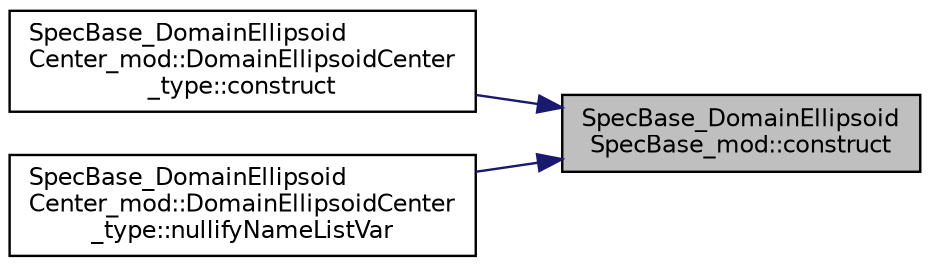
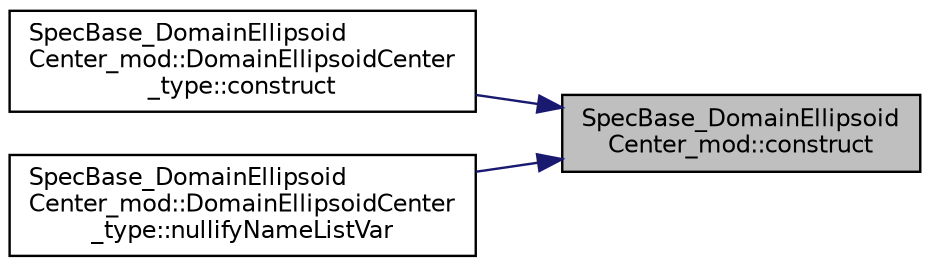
(741, 133) -> (741, 133)
